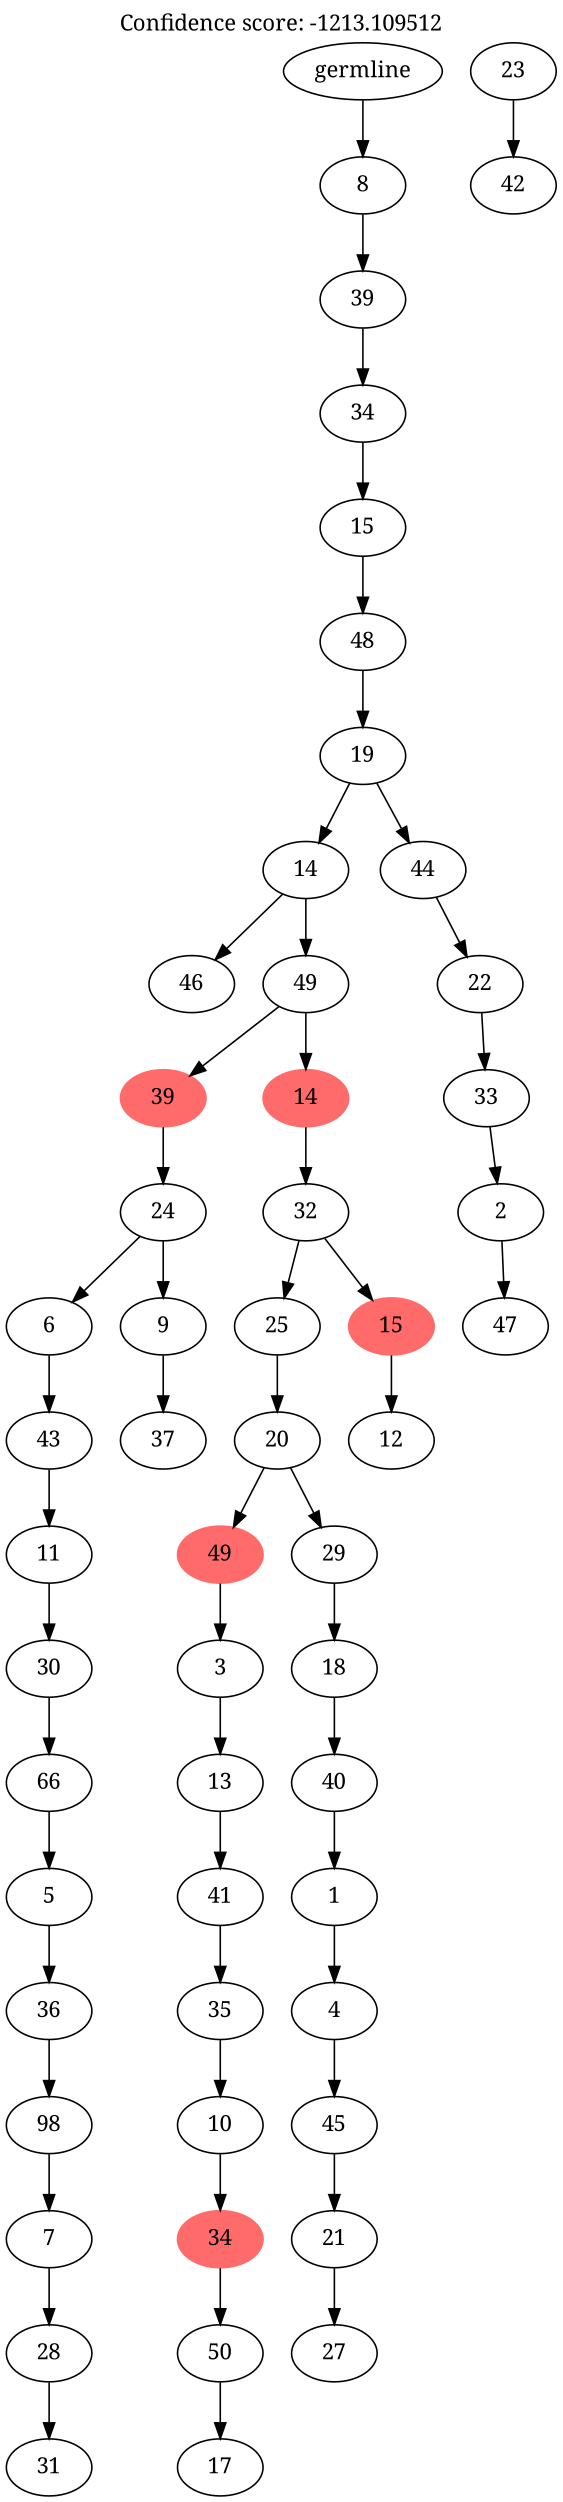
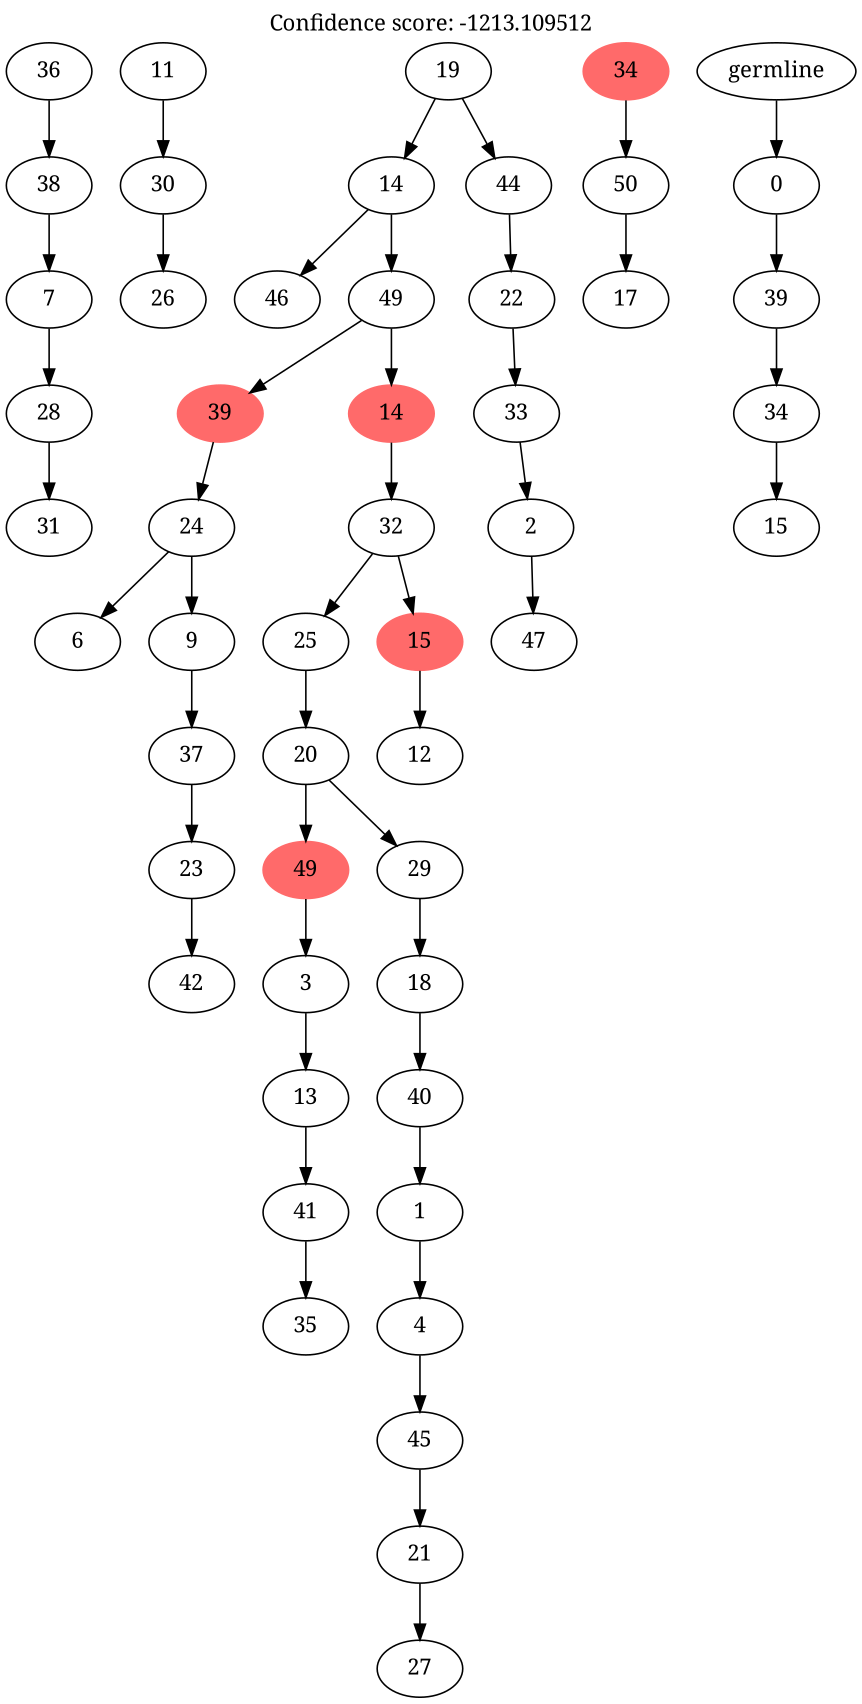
(363, 185) -> (777, 185)
(363, 642) -> none
none -> (192, 805)
(49, 1441) -> none
(49, 1783) -> (163, 300)
(49, 1897) -> none
(49, 2125) -> (49, 185)
(220, 2125) -> none
